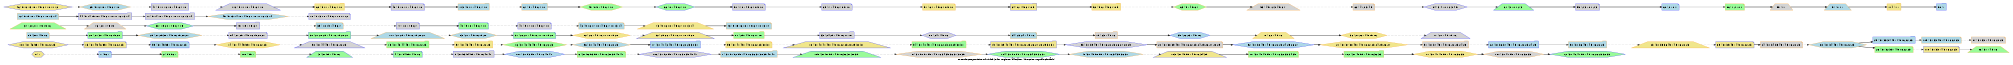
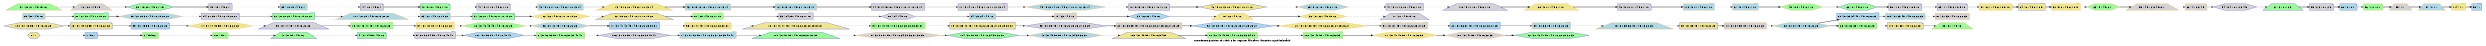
(330, 7) -> (1551, 7)
none -> (752, 7)
none -> (1183, 7)
(474, 35) -> (435, 16)
(1670, 45) -> (1634, 26)
